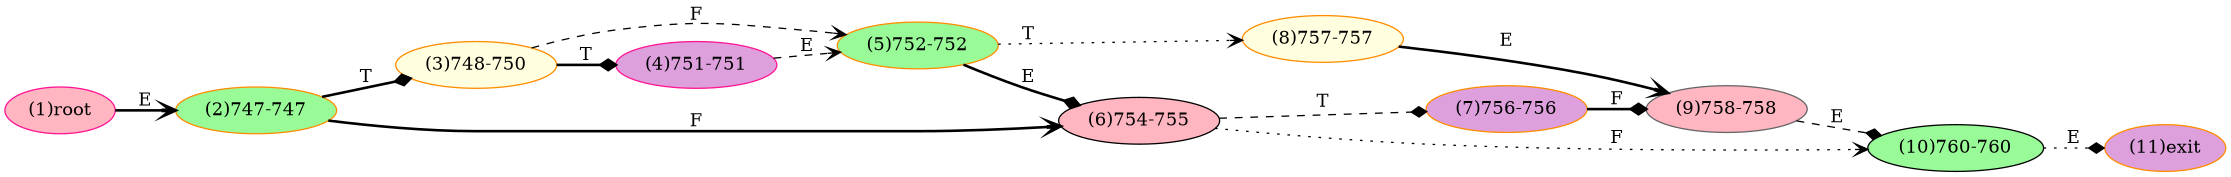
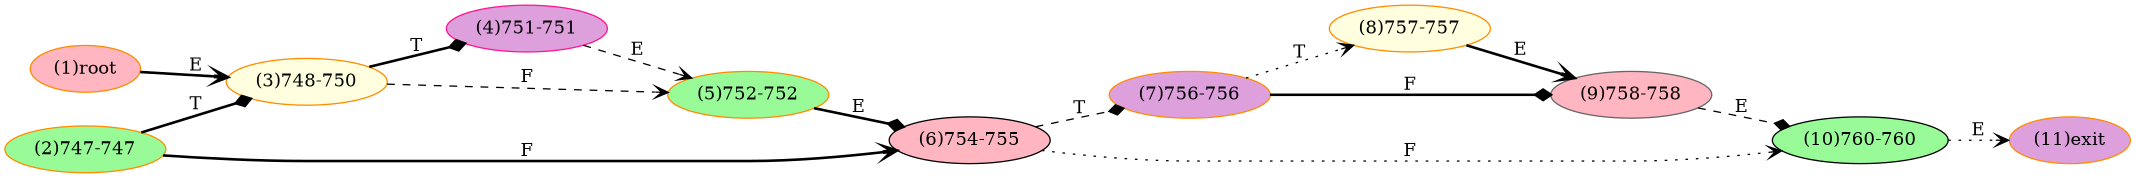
(1114, 42) -> (1293, 64)
(60, 110) -> (85, 69)
(139, 110) -> (178, 74)
(2066, 148) -> (1972, 140)
